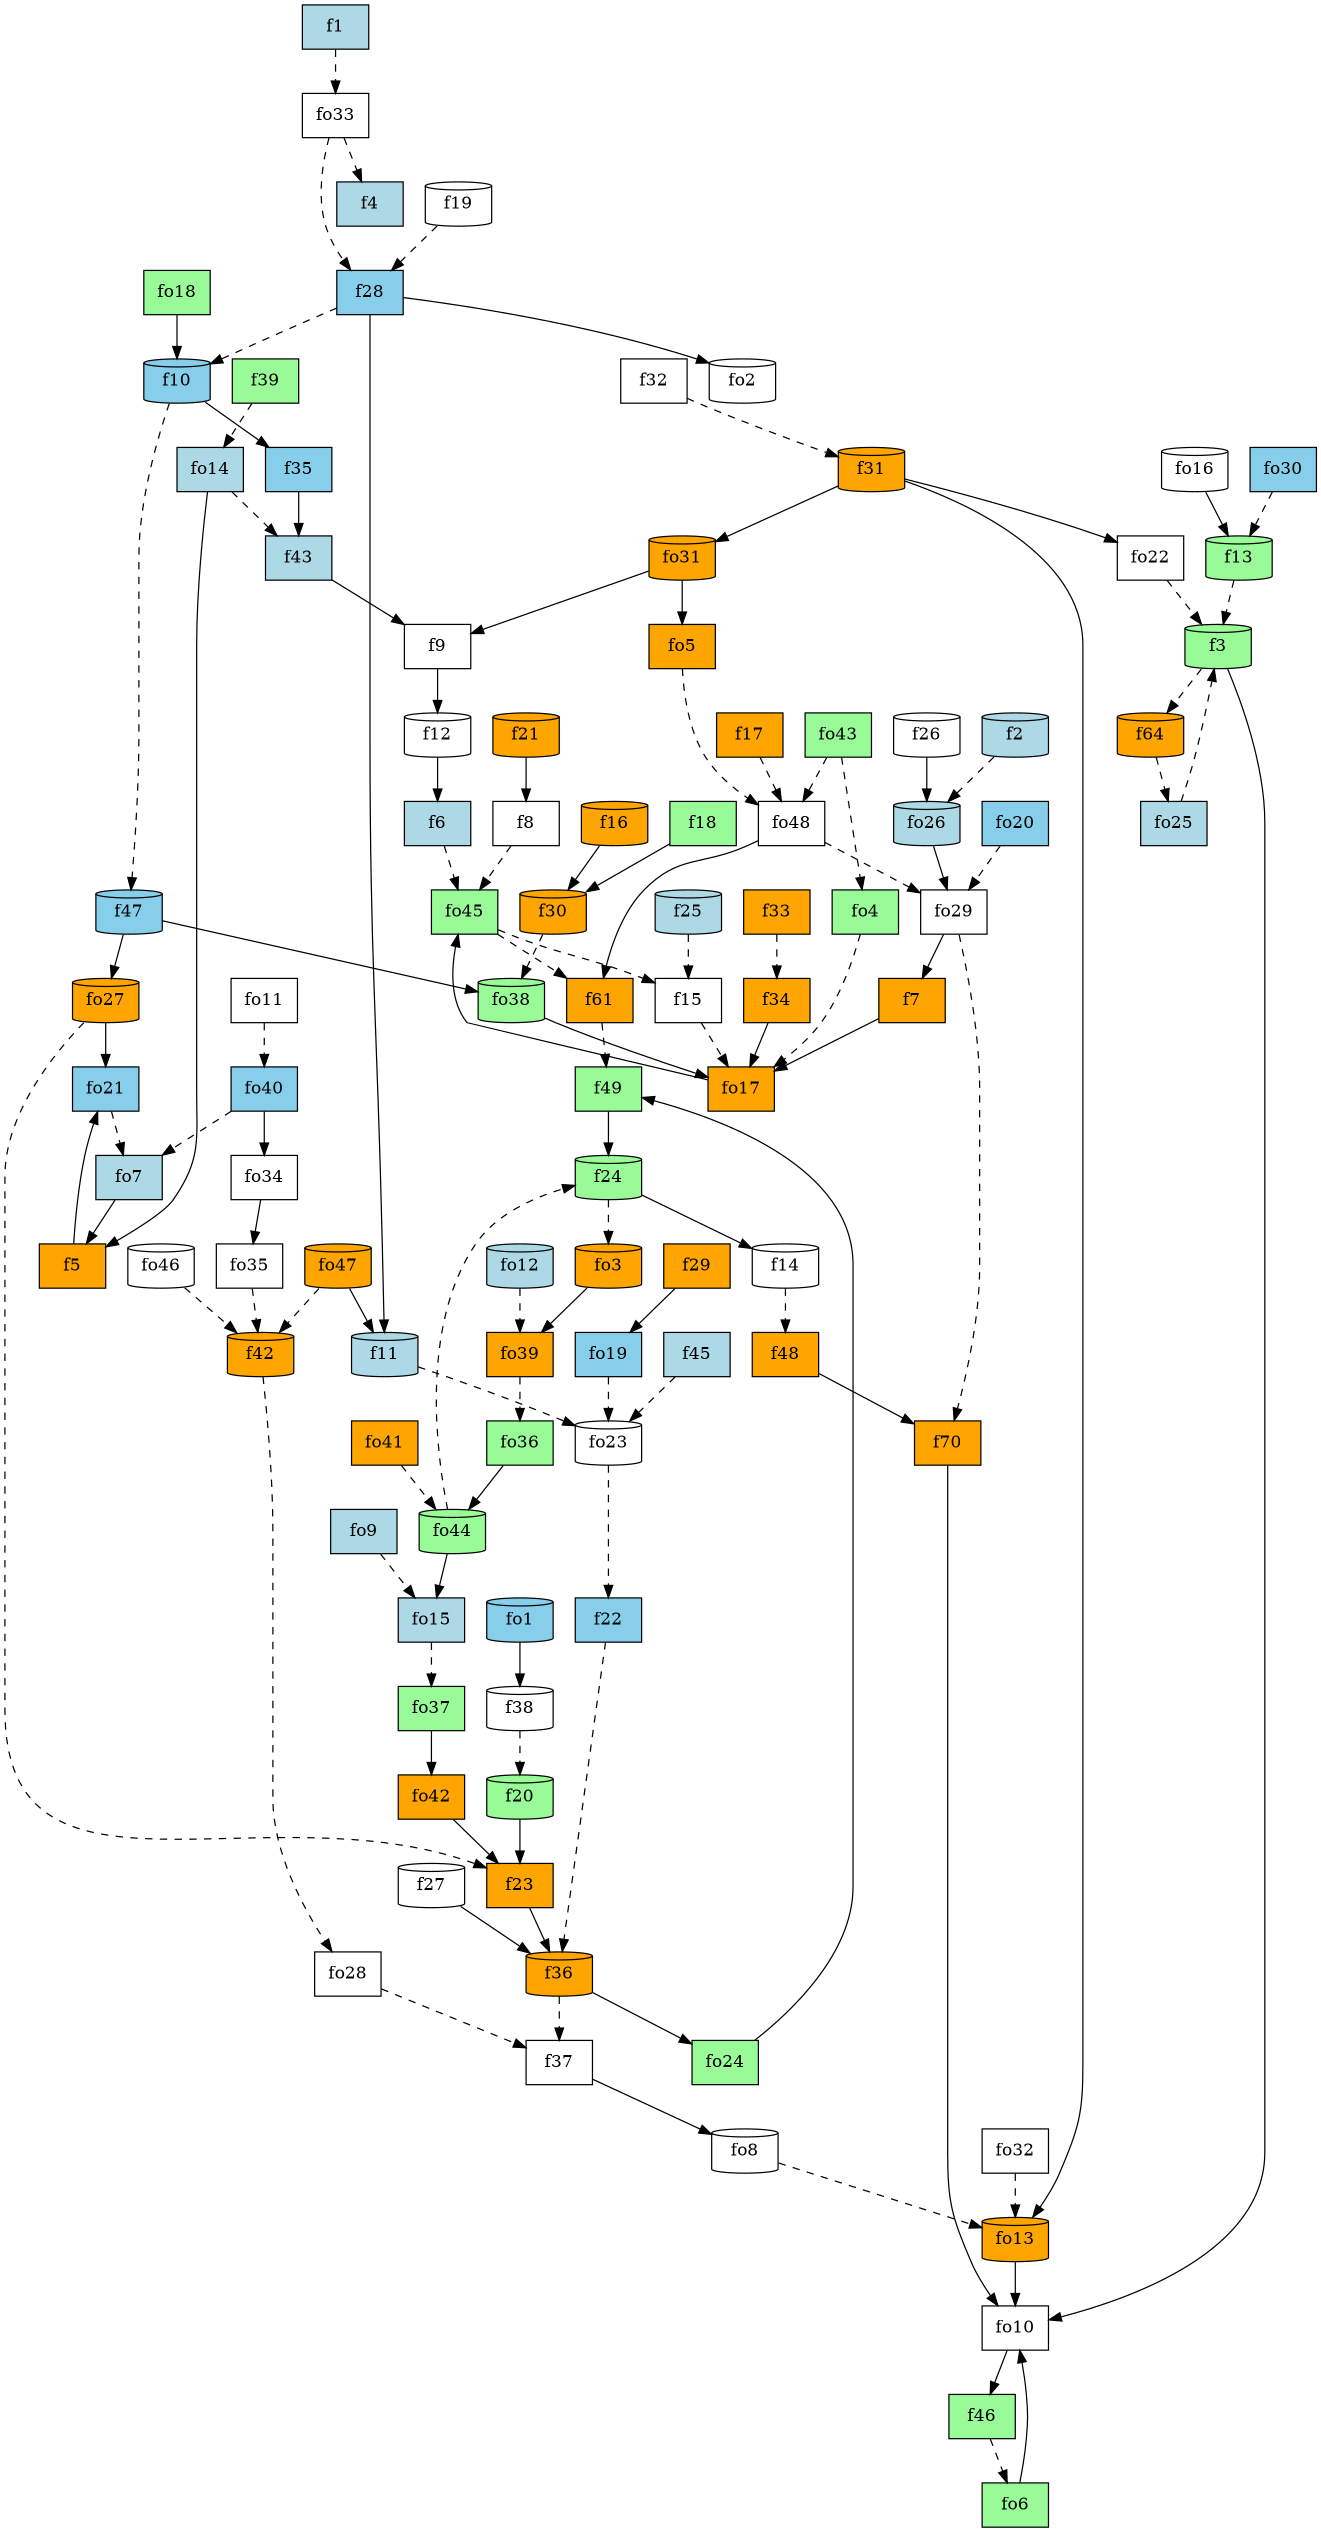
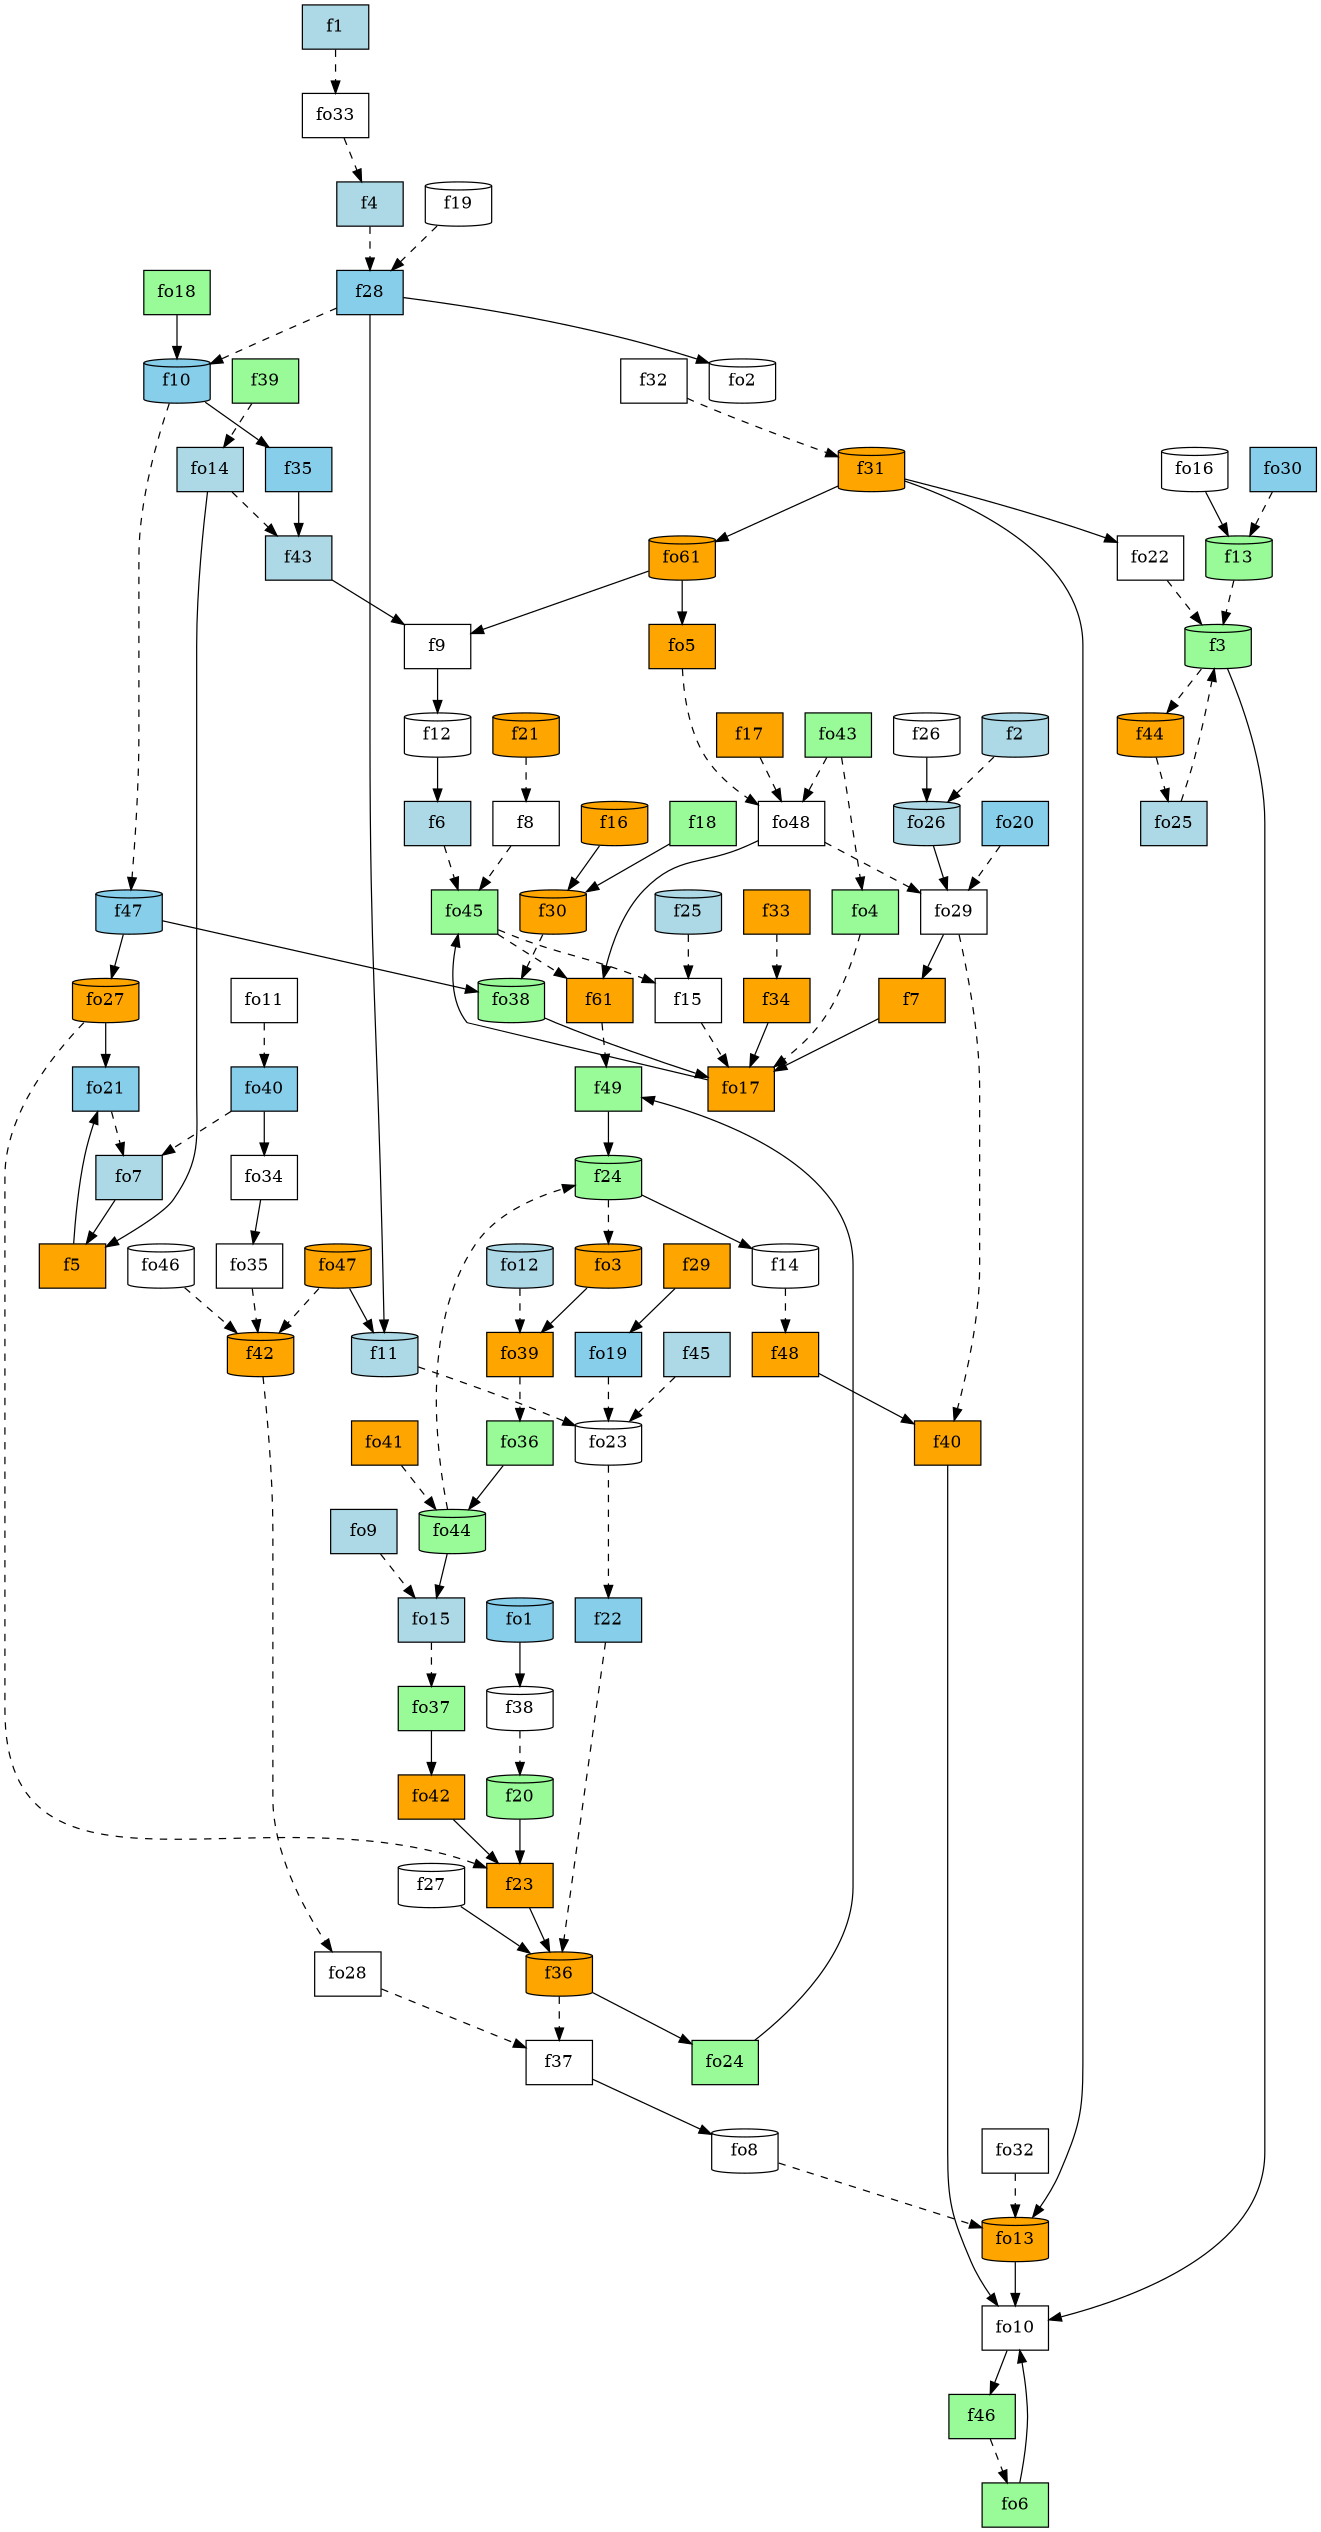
(321, 201) -> (370, 242)
(682, 558) -> (682, 558)
(1150, 735) -> (1150, 735)
(526, 773) -> (526, 773)
(948, 1443) -> (948, 1443)
